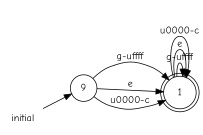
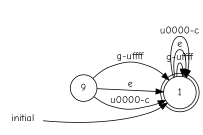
(54, 103) -> (103, 121)
